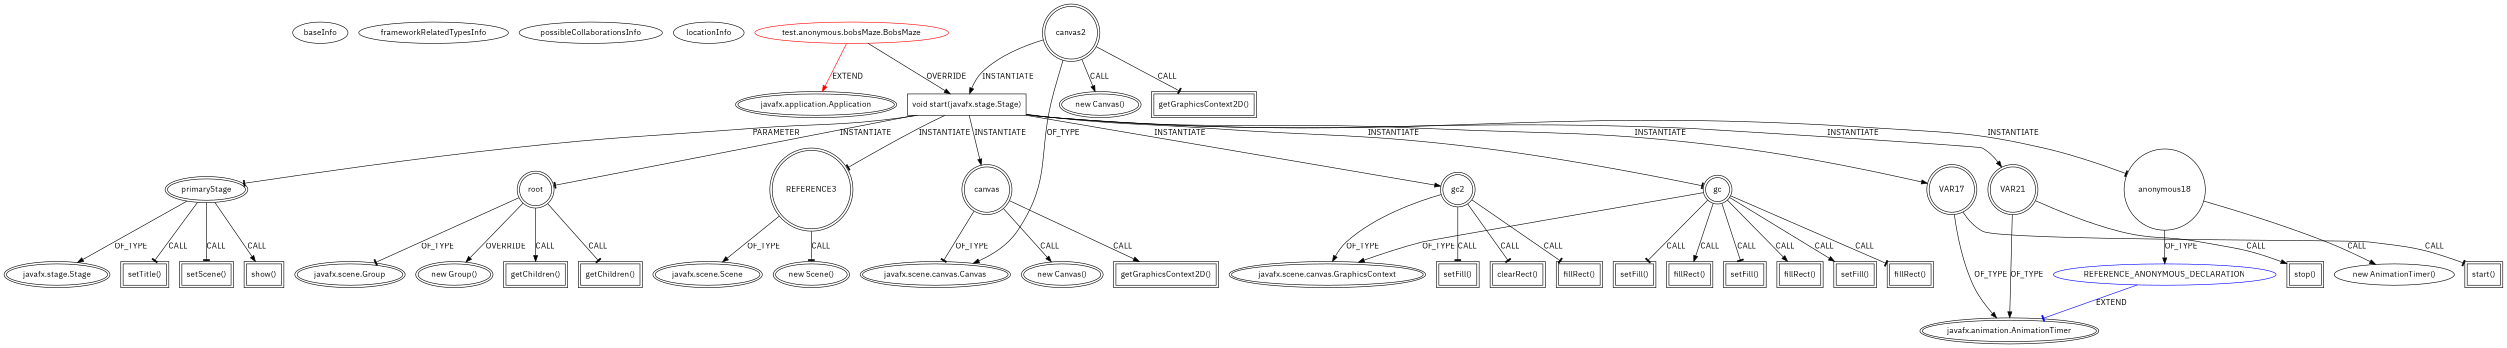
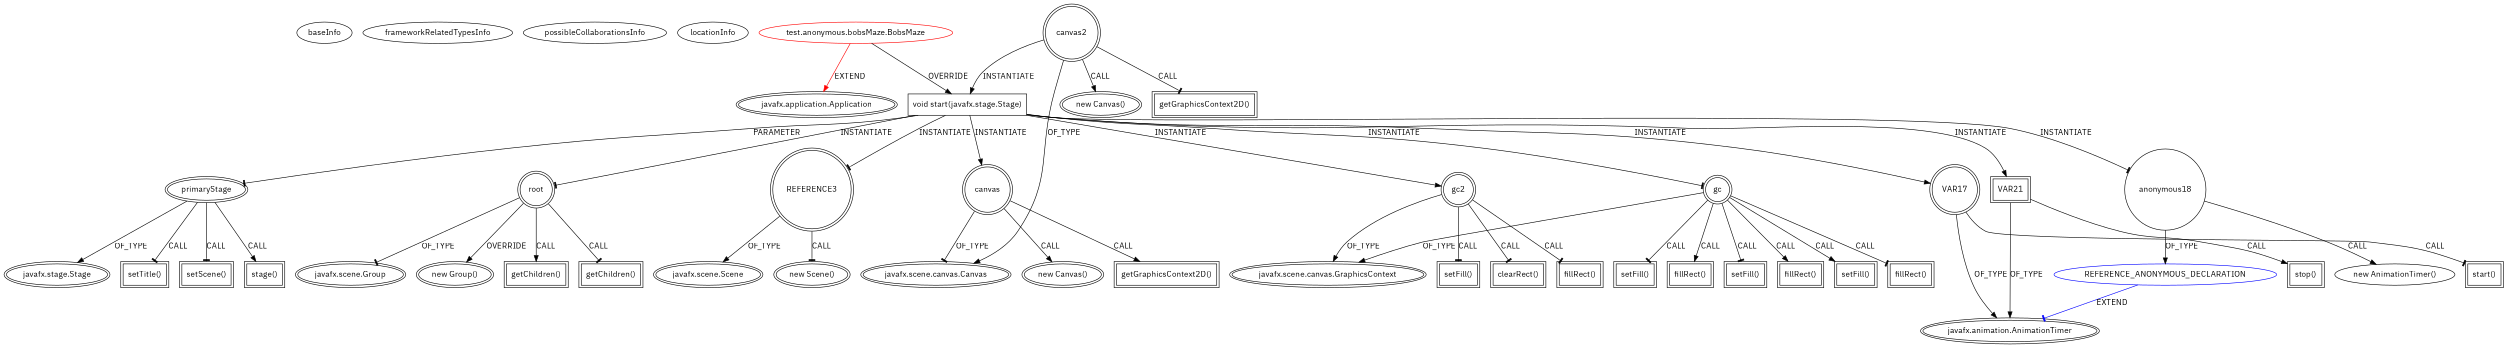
(2013, 190) -> (2011, 190)
(264, 275) -> (265, 275)
